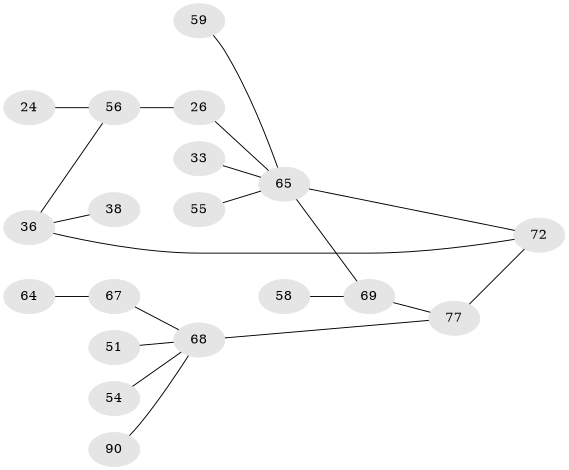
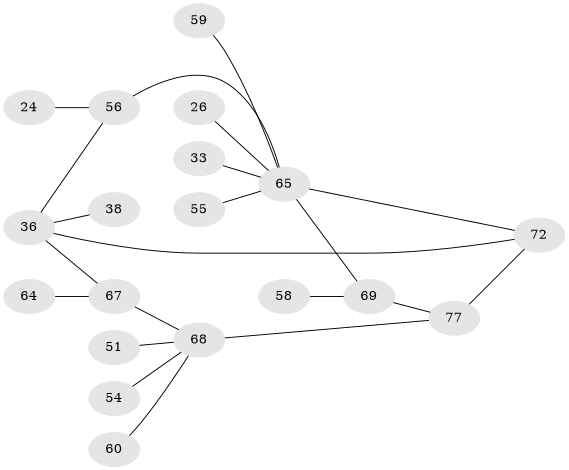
(157, 108) -> (227, 84)
none -> (72, 262)
(114, 450) -> (114, 450)
